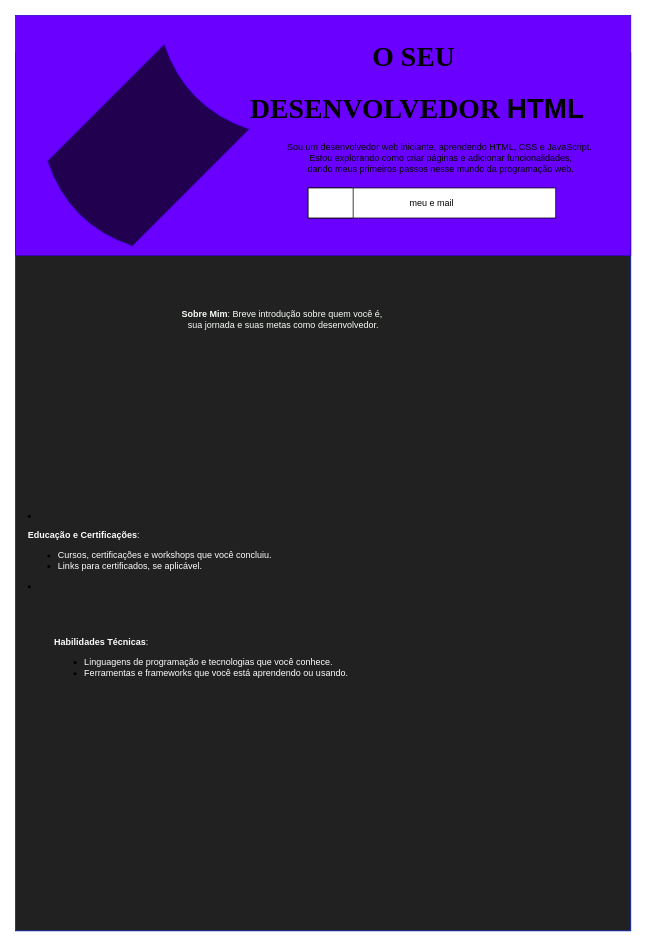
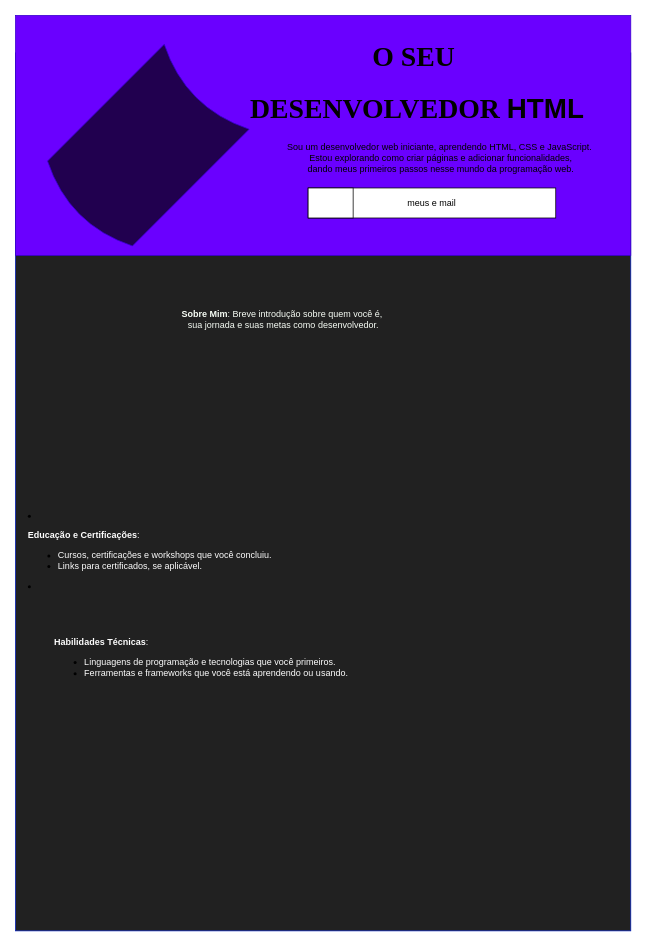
(432, 203) -> (432, 203)
(195, 644) -> (195, 644)
